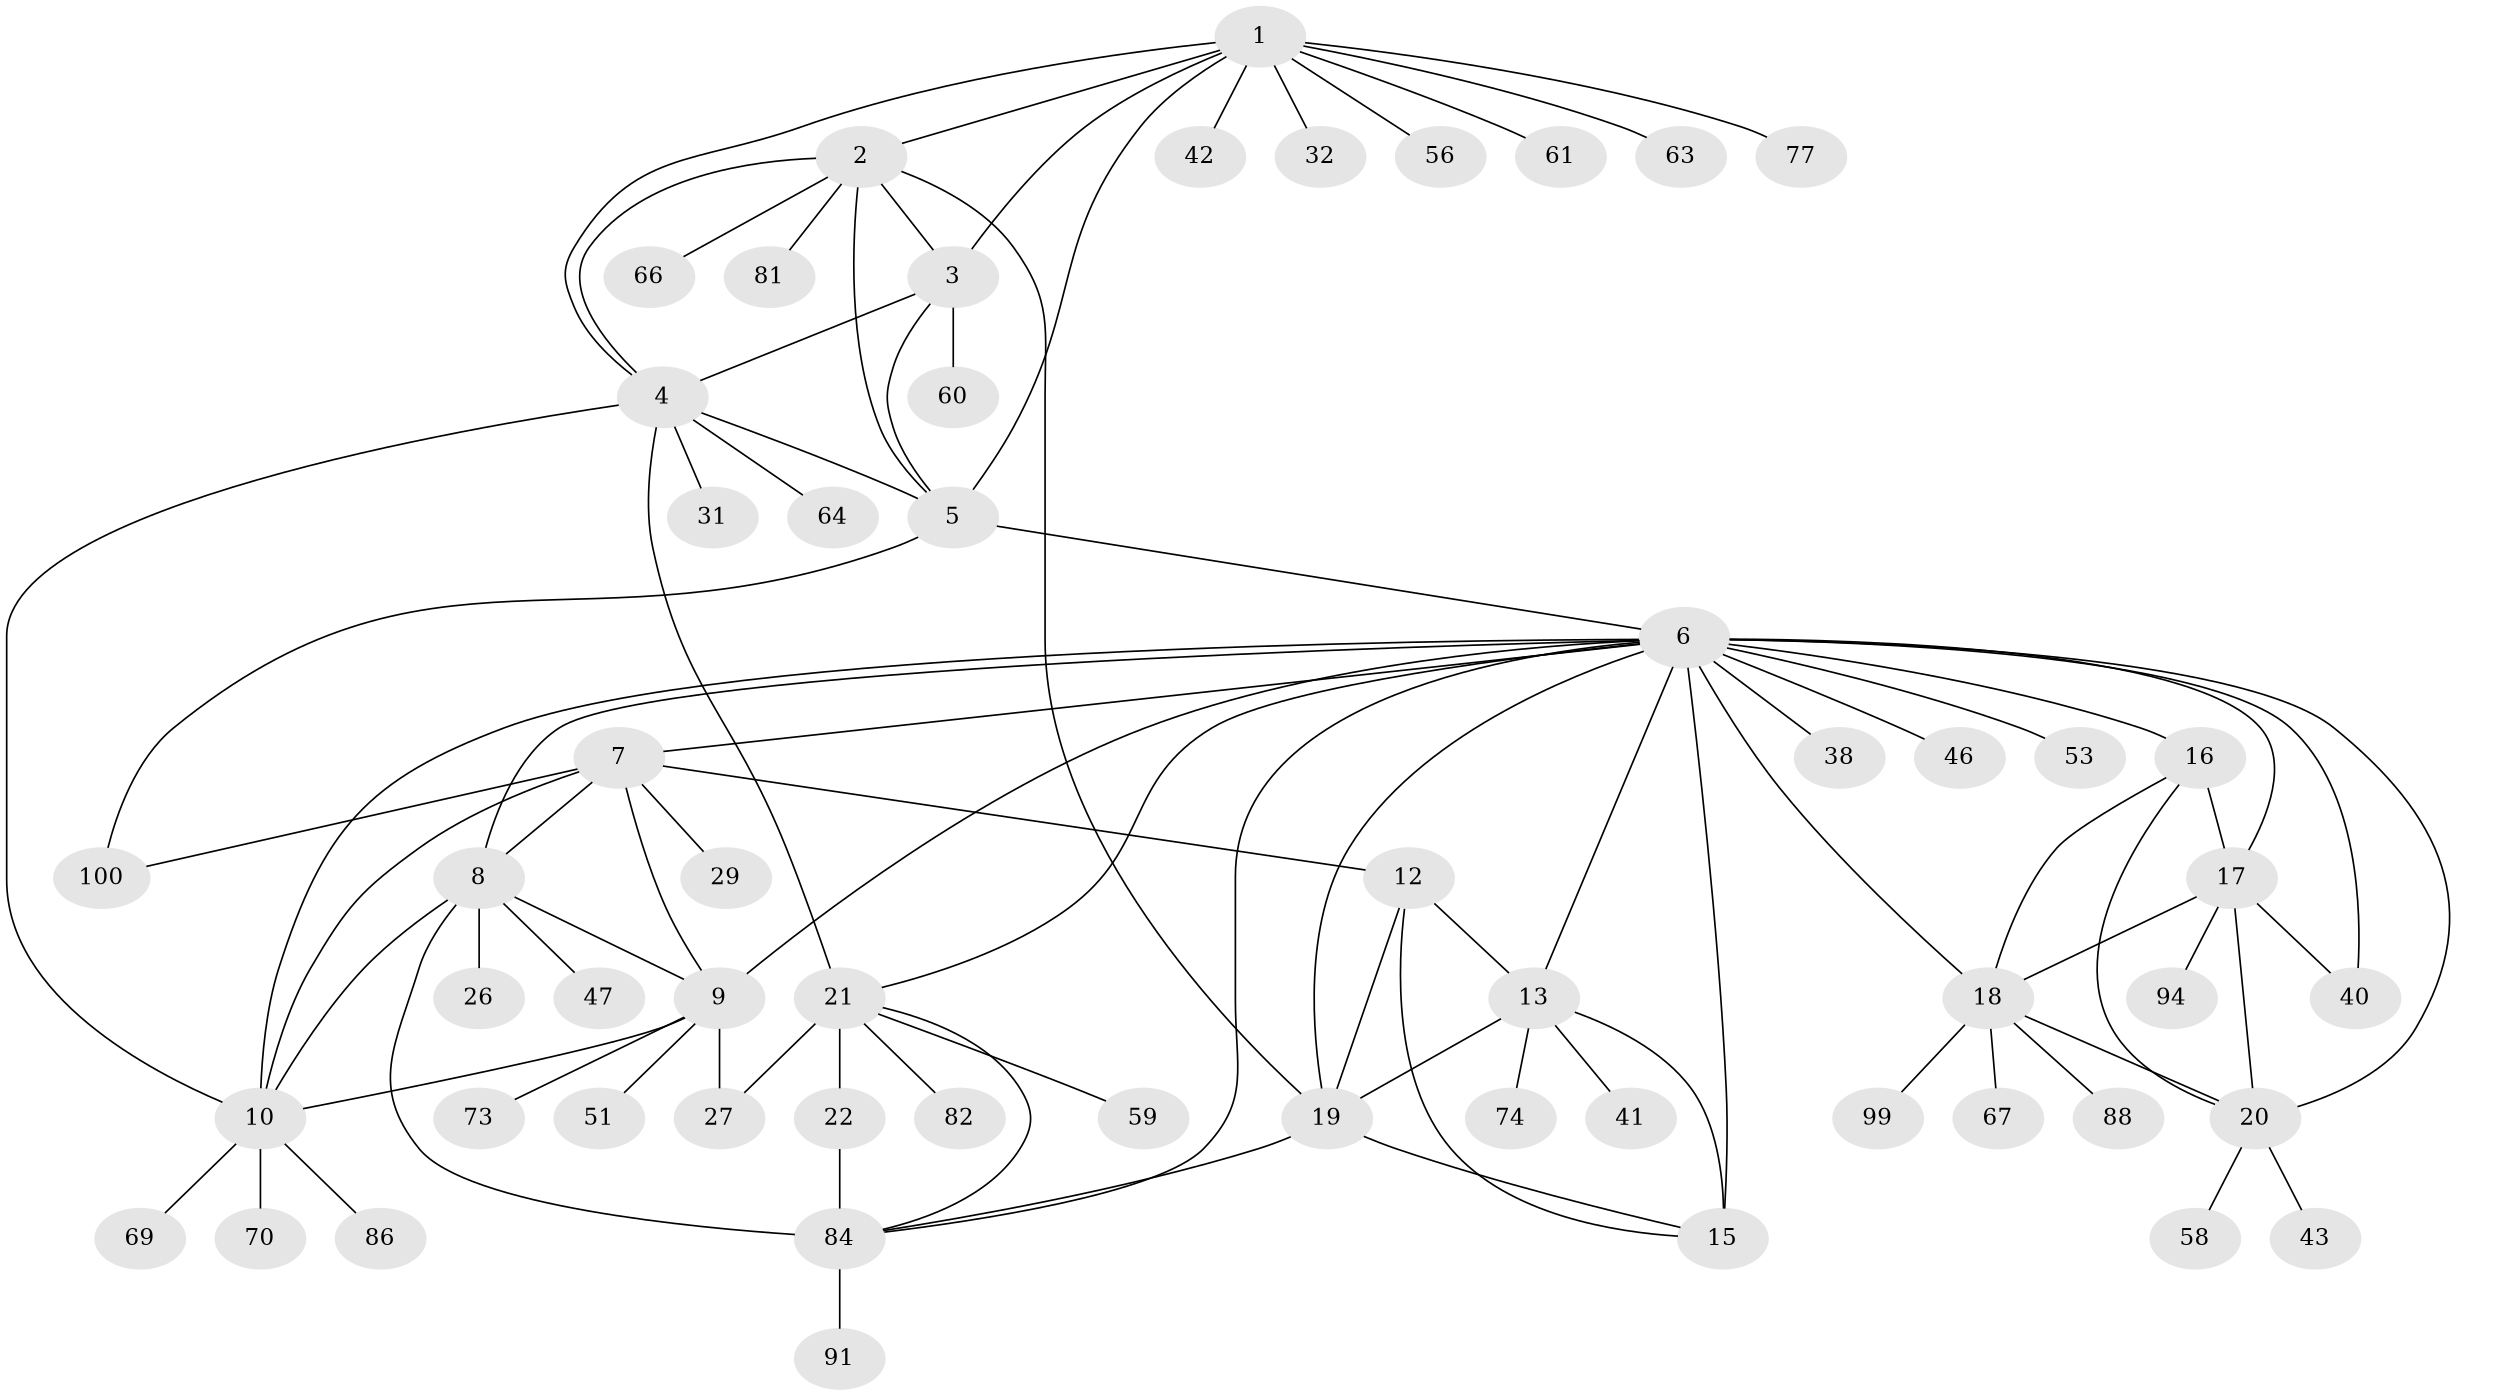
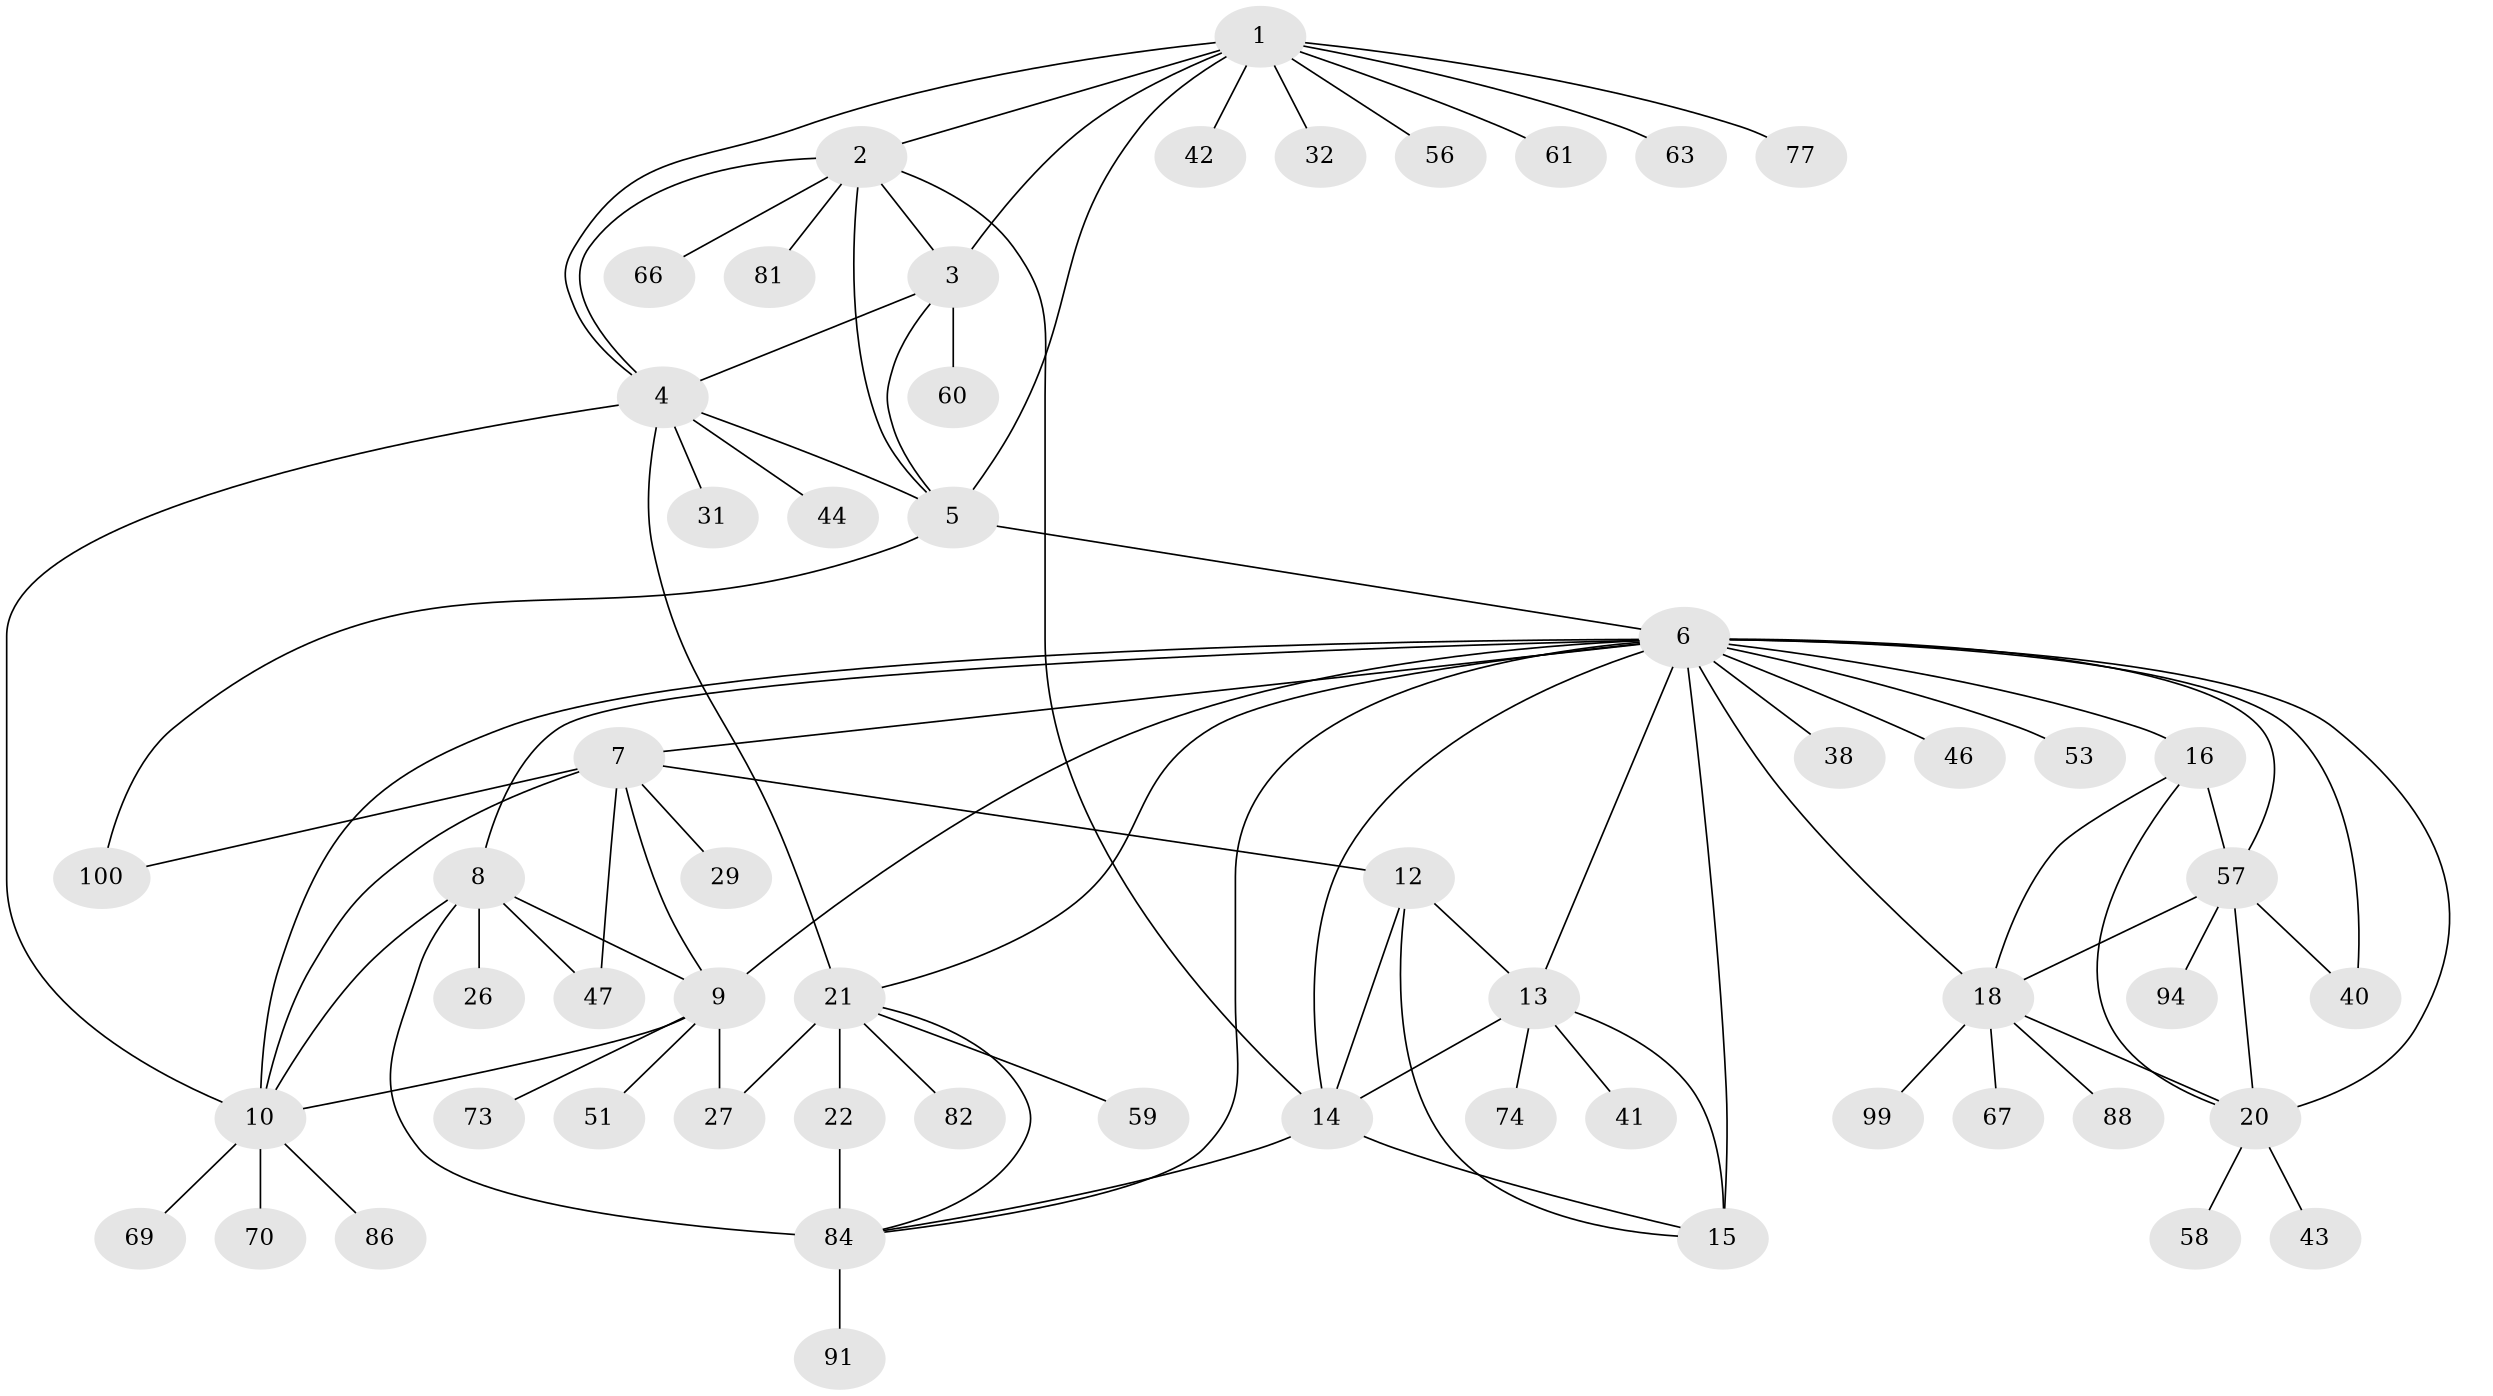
(833, 518) -> (833, 518)
(549, 818) -> (608, 878)
(2232, 878) -> (2232, 878)
(1327, 1119) -> (1327, 1119)
